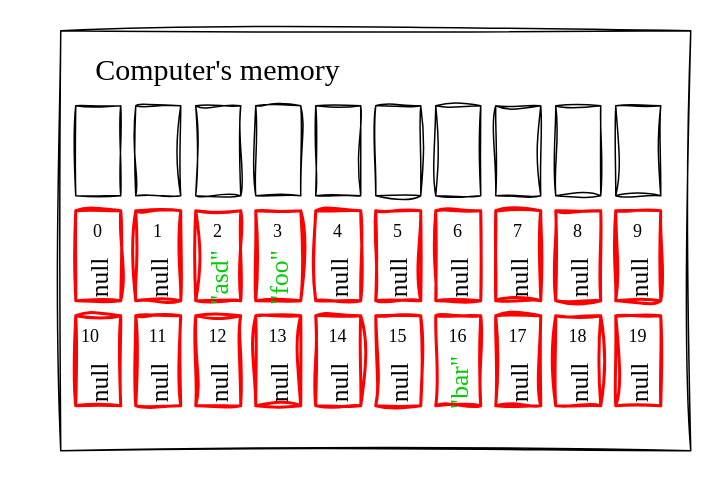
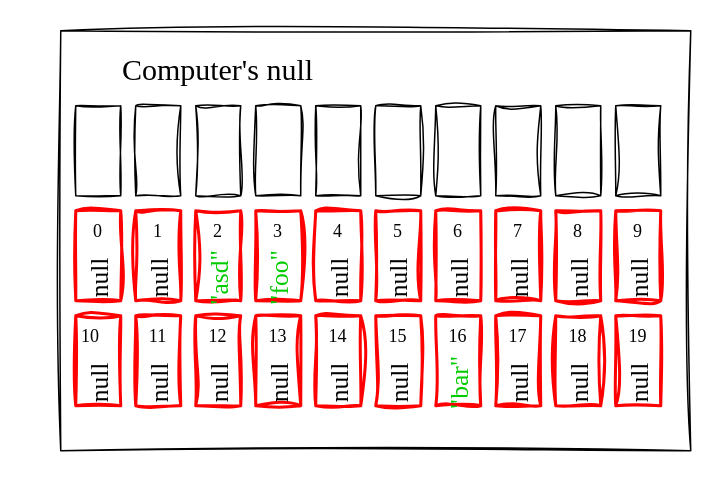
(218, 68) -> (218, 68)
